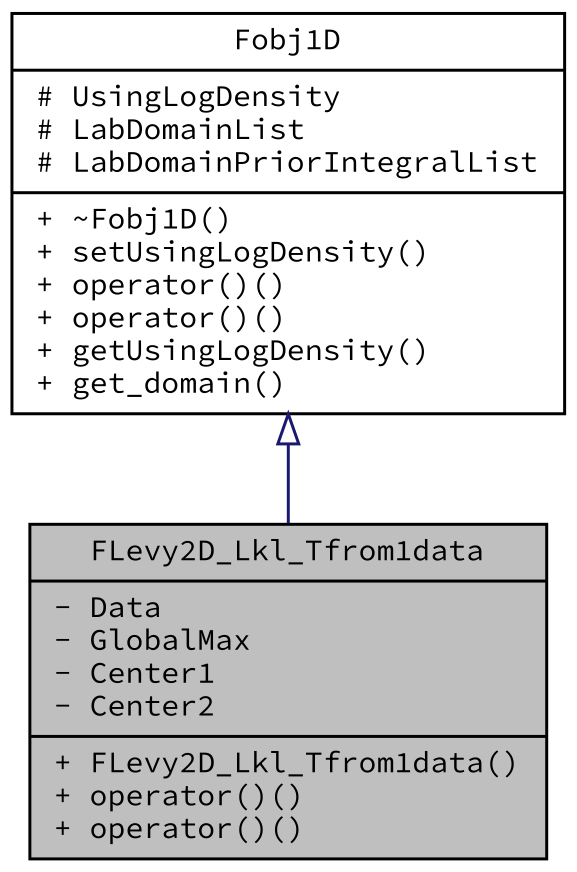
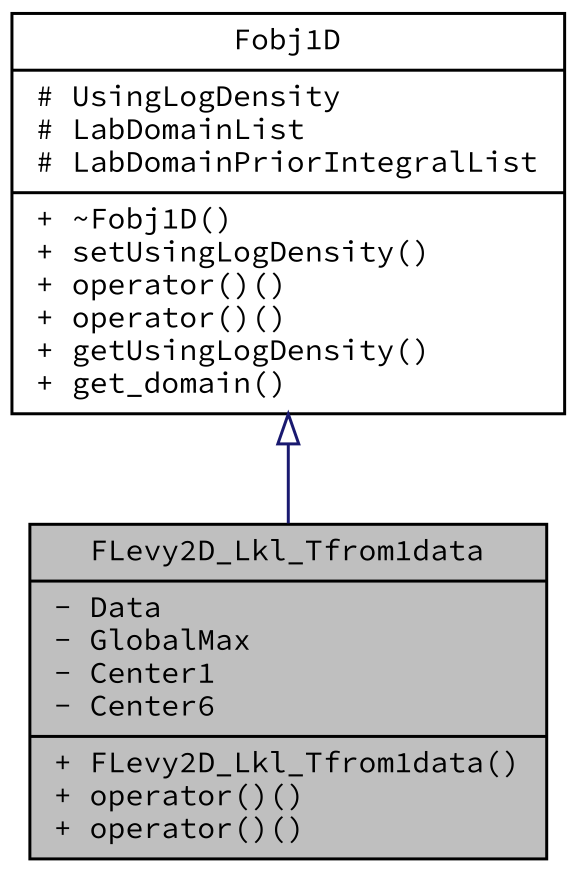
(136, 707) -> (136, 707)
